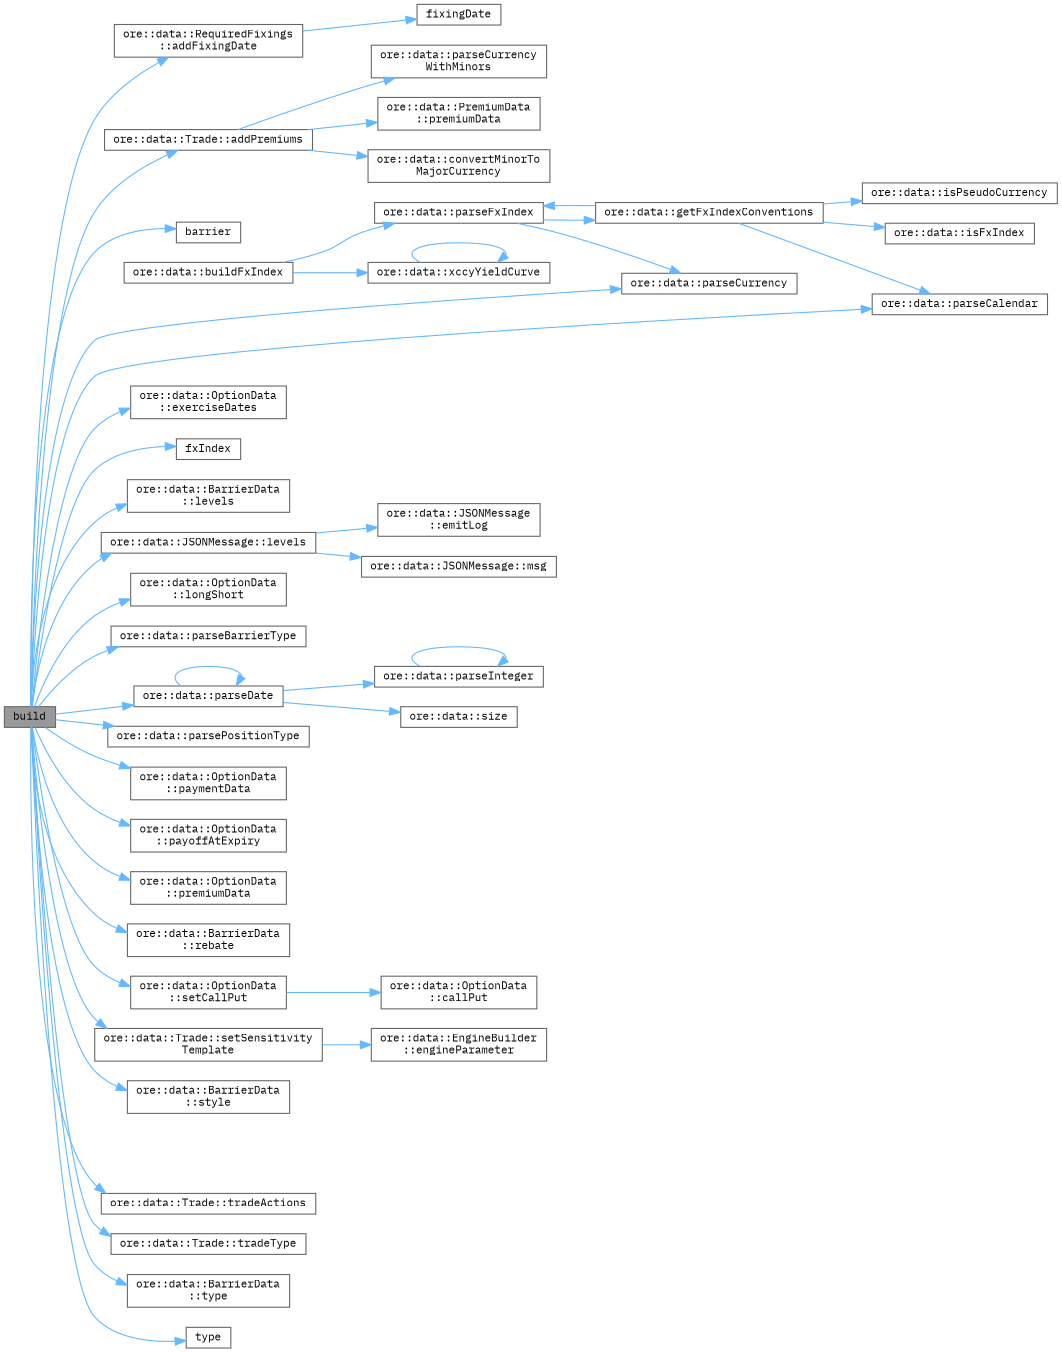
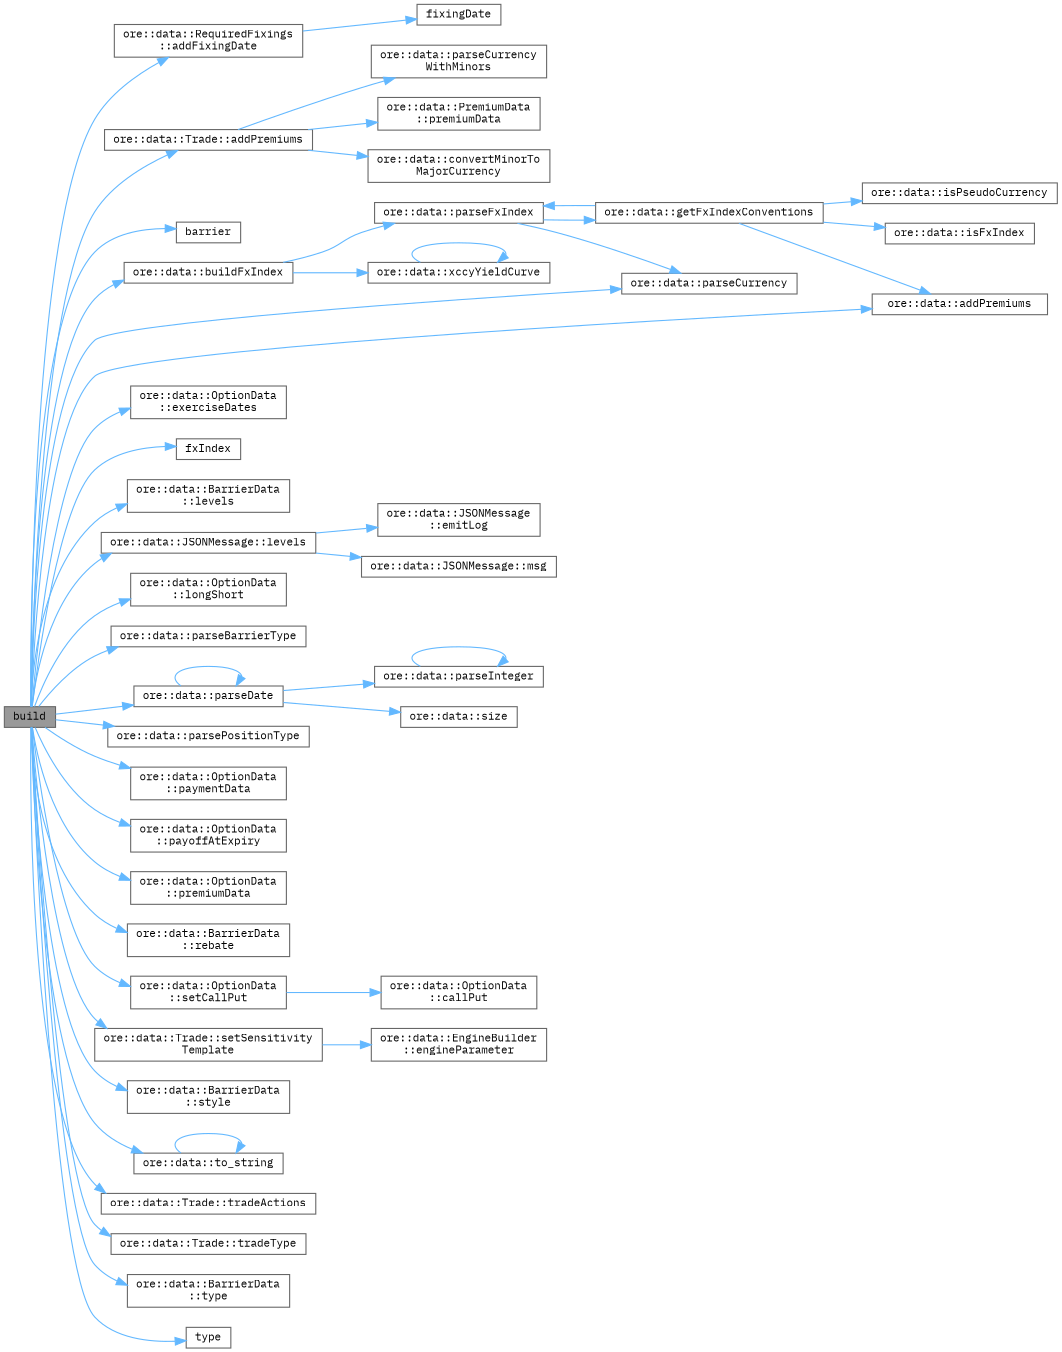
(960, 304) -> (960, 304)
none -> (57, 399)
none -> (209, 1163)
